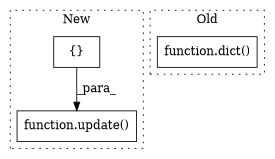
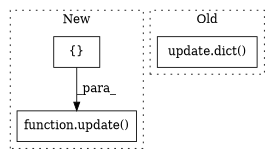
(207, 52) -> (207, 52)
